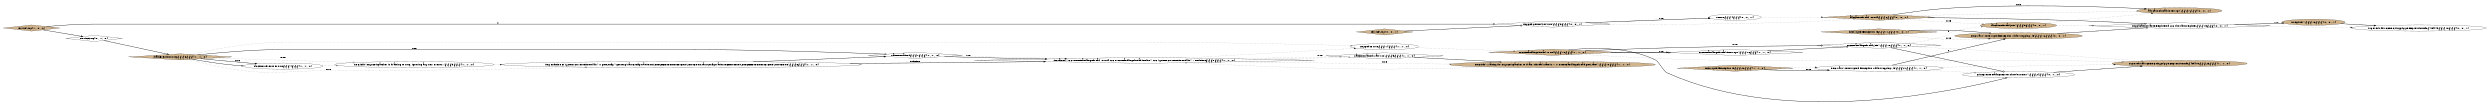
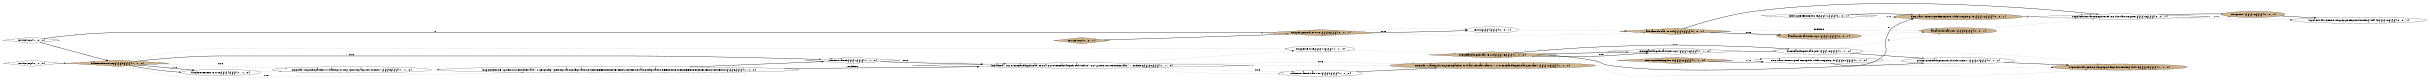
(2098, 18) -> (1890, 33)
(1949, 21) -> (1819, 29)
(1553, 24) -> (1321, 33)
(32, 28) -> (32, 40)
(1879, 32) -> (1819, 16)
(62, 33) -> (73, 51)
(1879, 45) -> (1819, 51)
(1385, 56) -> (1321, 73)
